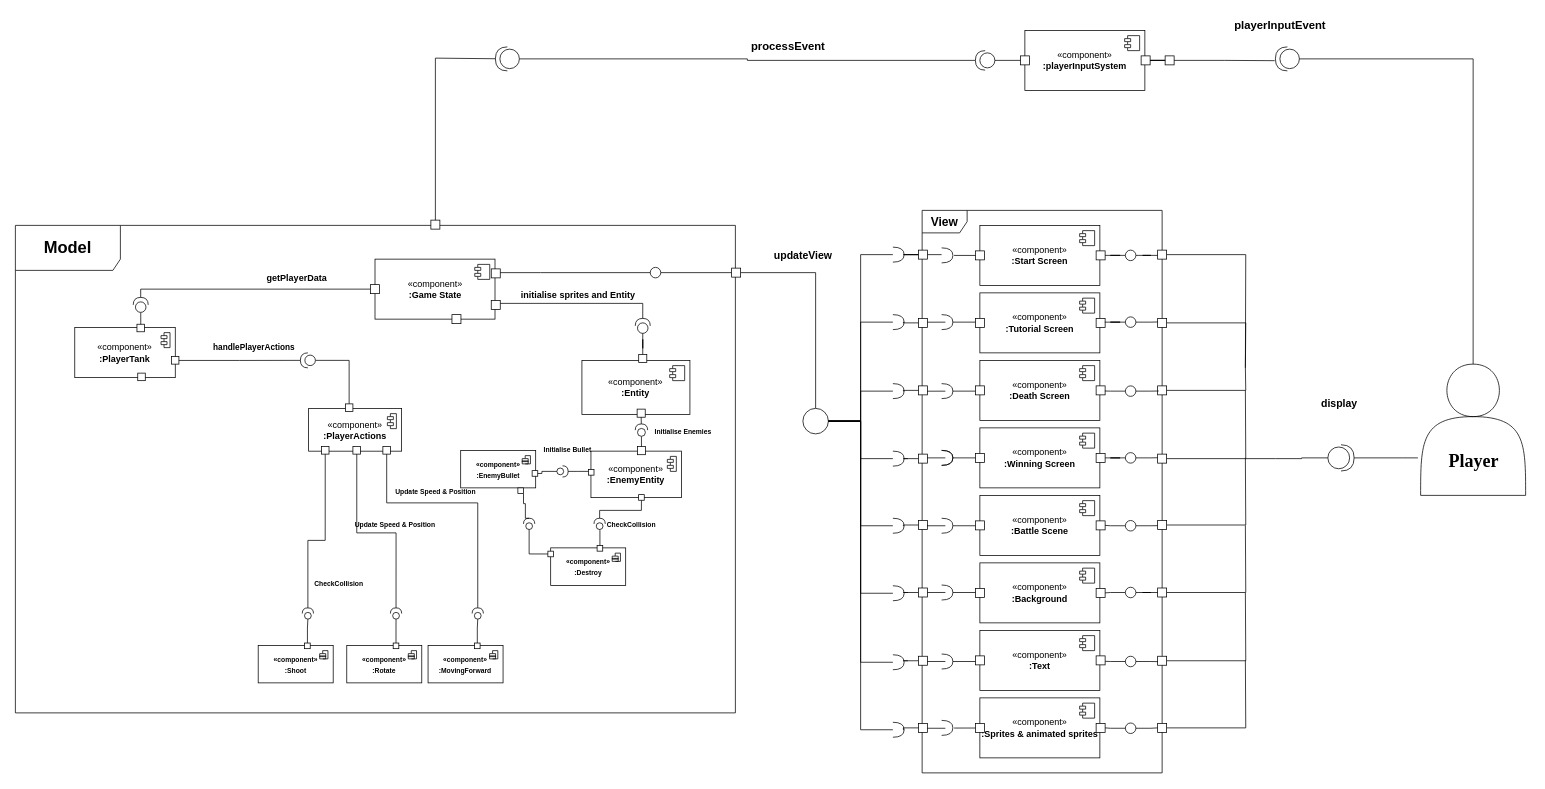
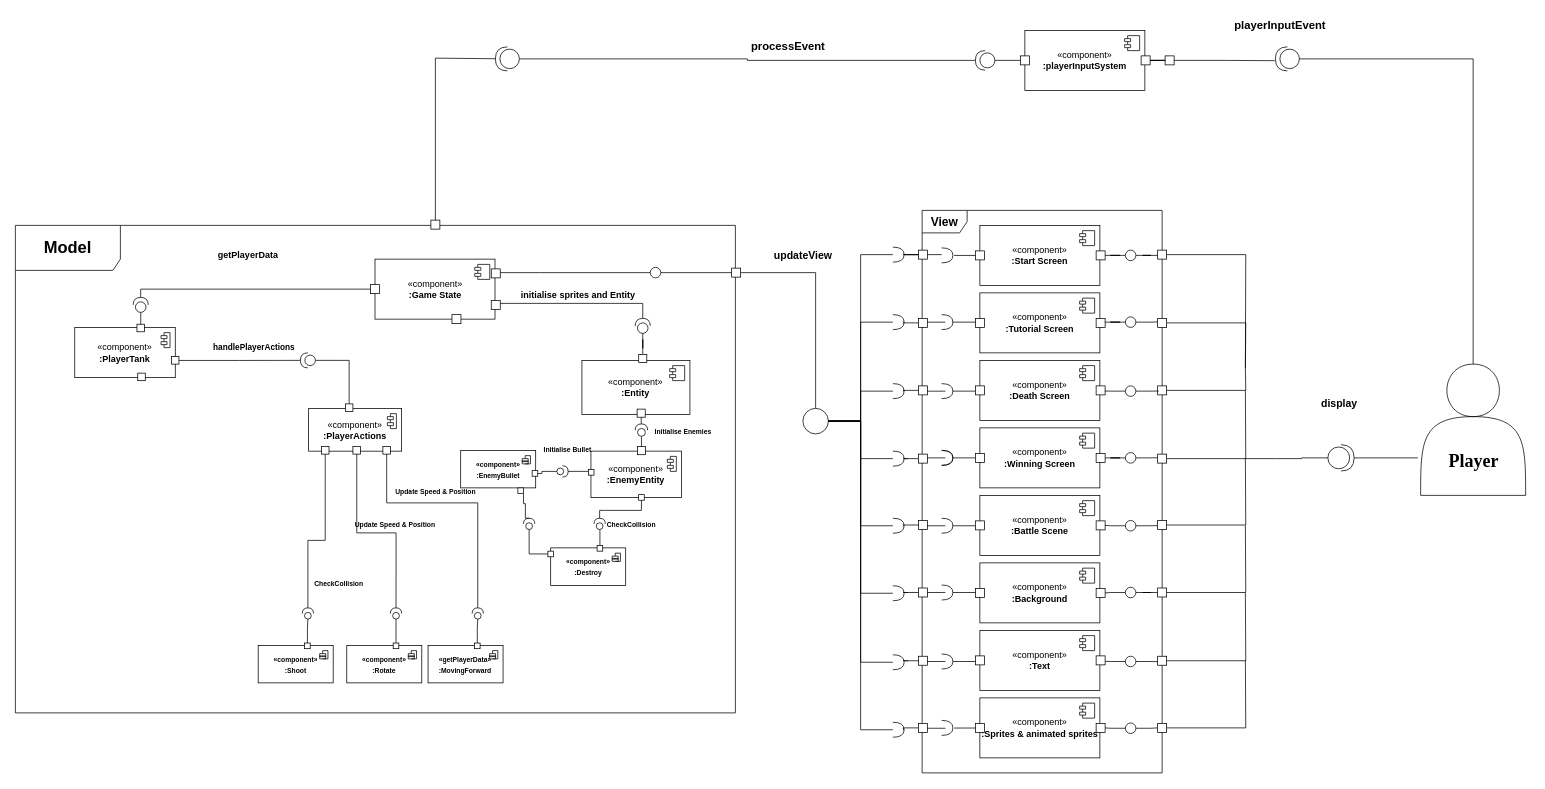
(297, 278) -> (248, 255)
(465, 664) -> (465, 664)
